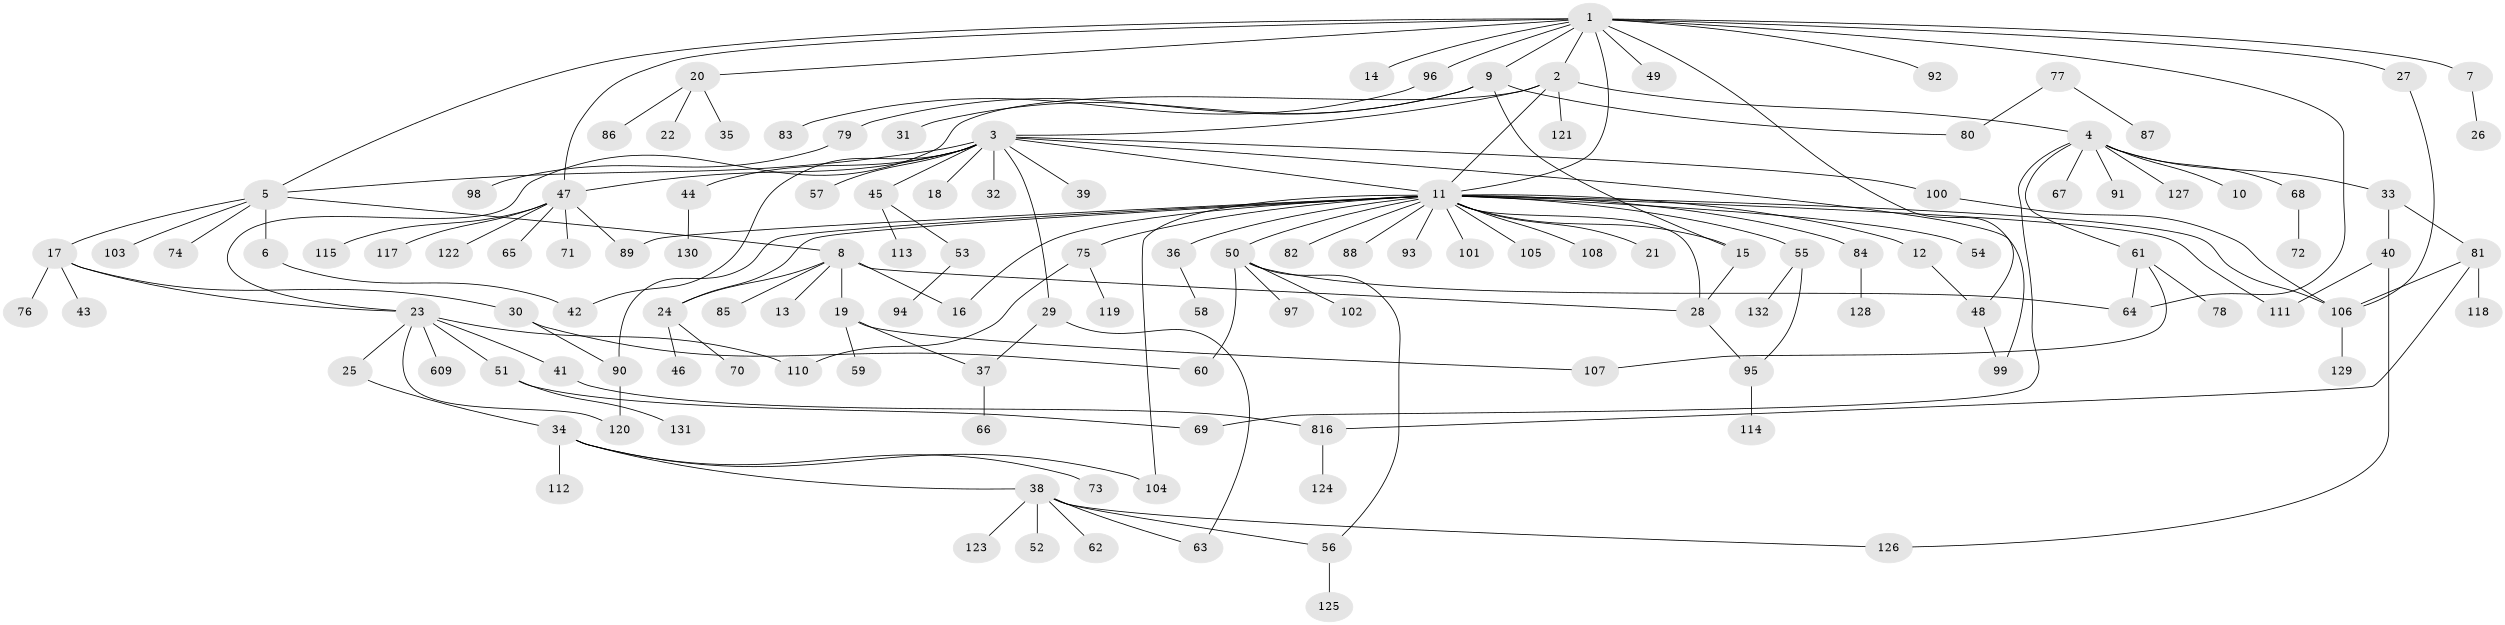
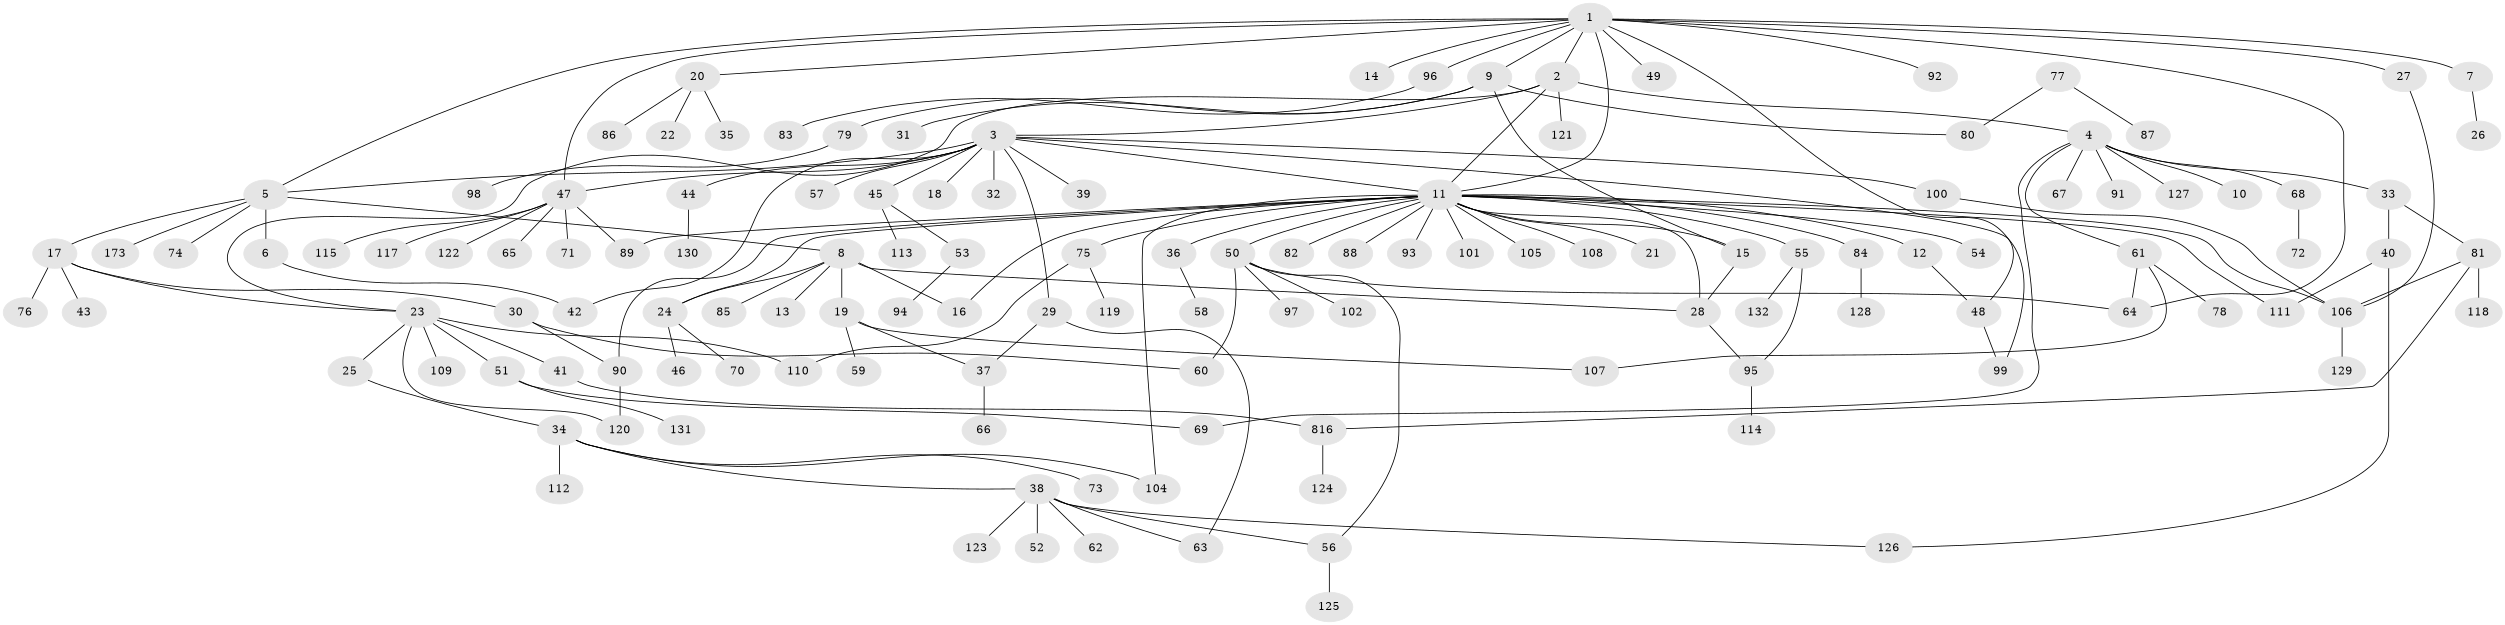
(115, 254) -> (115, 254)
(442, 371) -> (442, 371)
